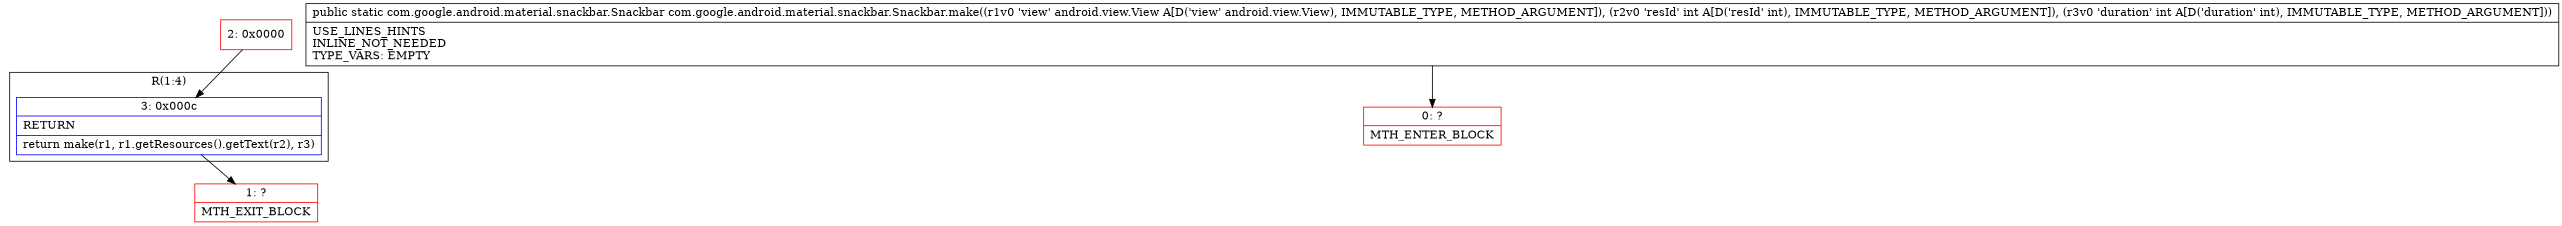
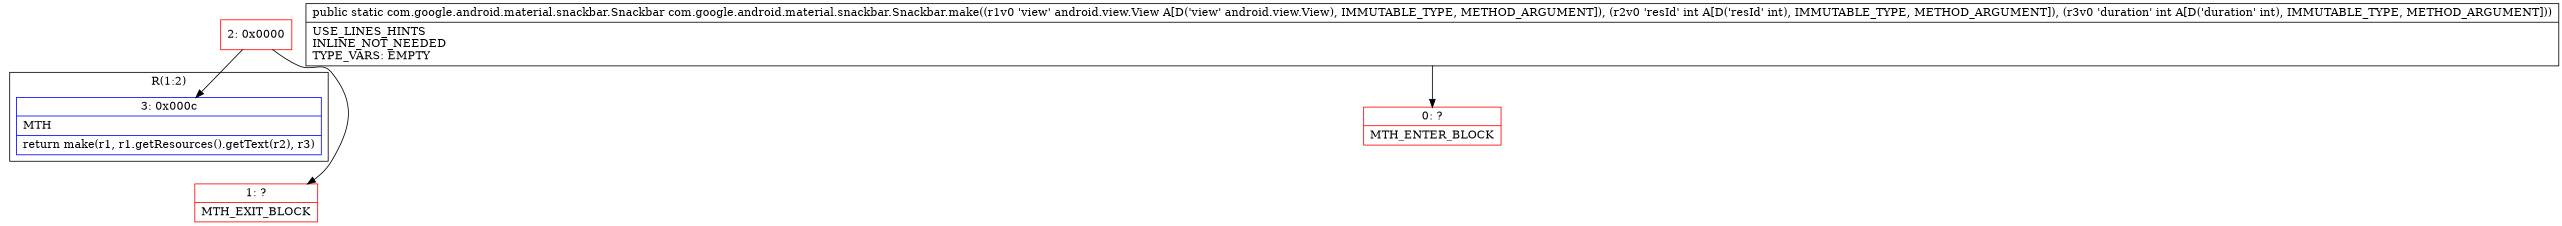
(169, 82) -> (169, 82)
(49, 125) -> (38, 125)
(215, 167) -> (345, 97)
